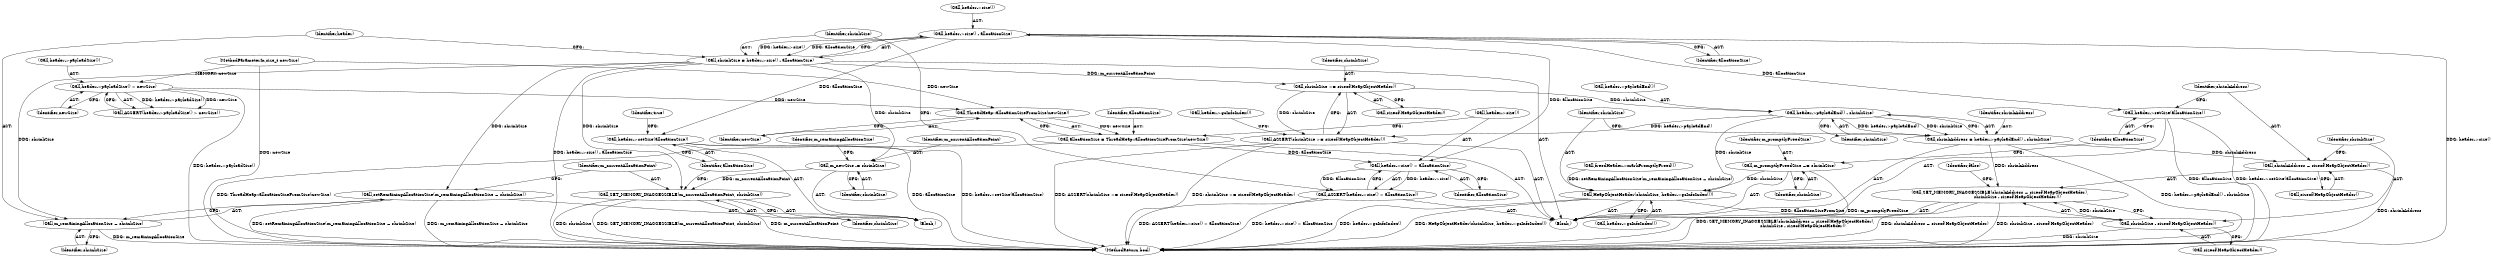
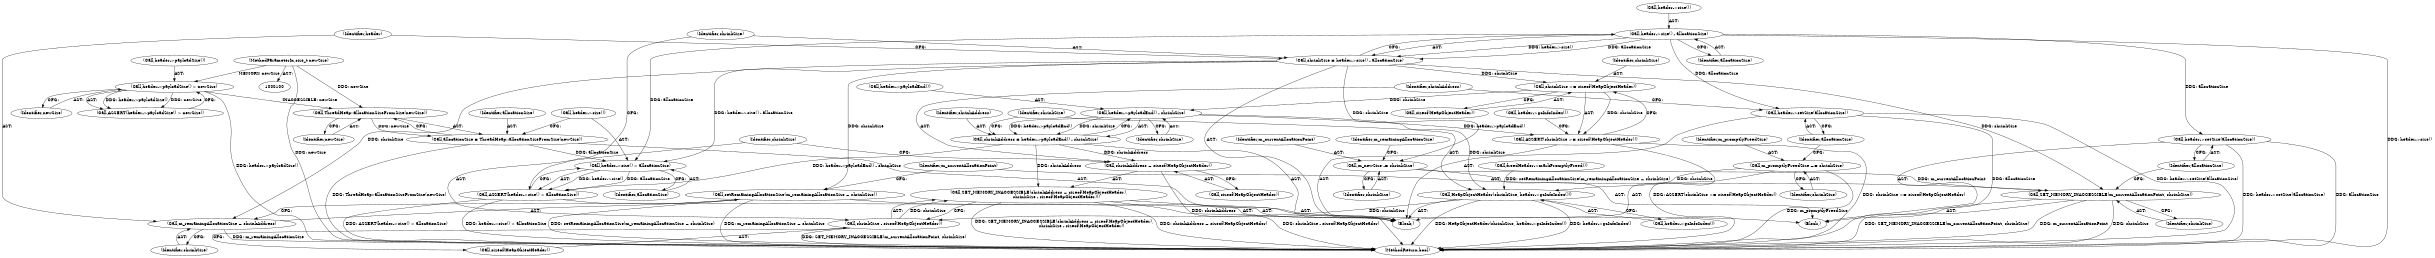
(1121, 74) -> (1499, 74)
none -> (275, 87)
(790, 100) -> (310, 100)
(648, 113) -> none
(1964, 166) -> none
(1813, 211) -> (1387, 211)
(93, 224) -> (222, 224)
(562, 237) -> (939, 67)
(2080, 237) -> (884, 237)
(1997, 243) -> (785, 164)
